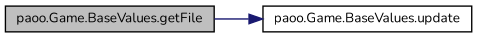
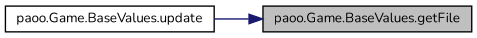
(232, 19) -> (232, 19)
